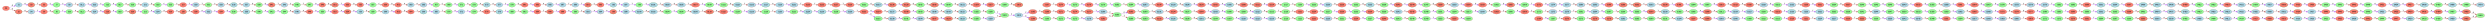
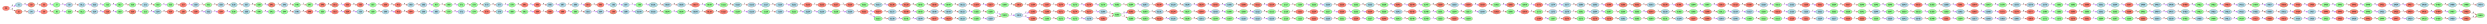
none -> (1033, 5)
